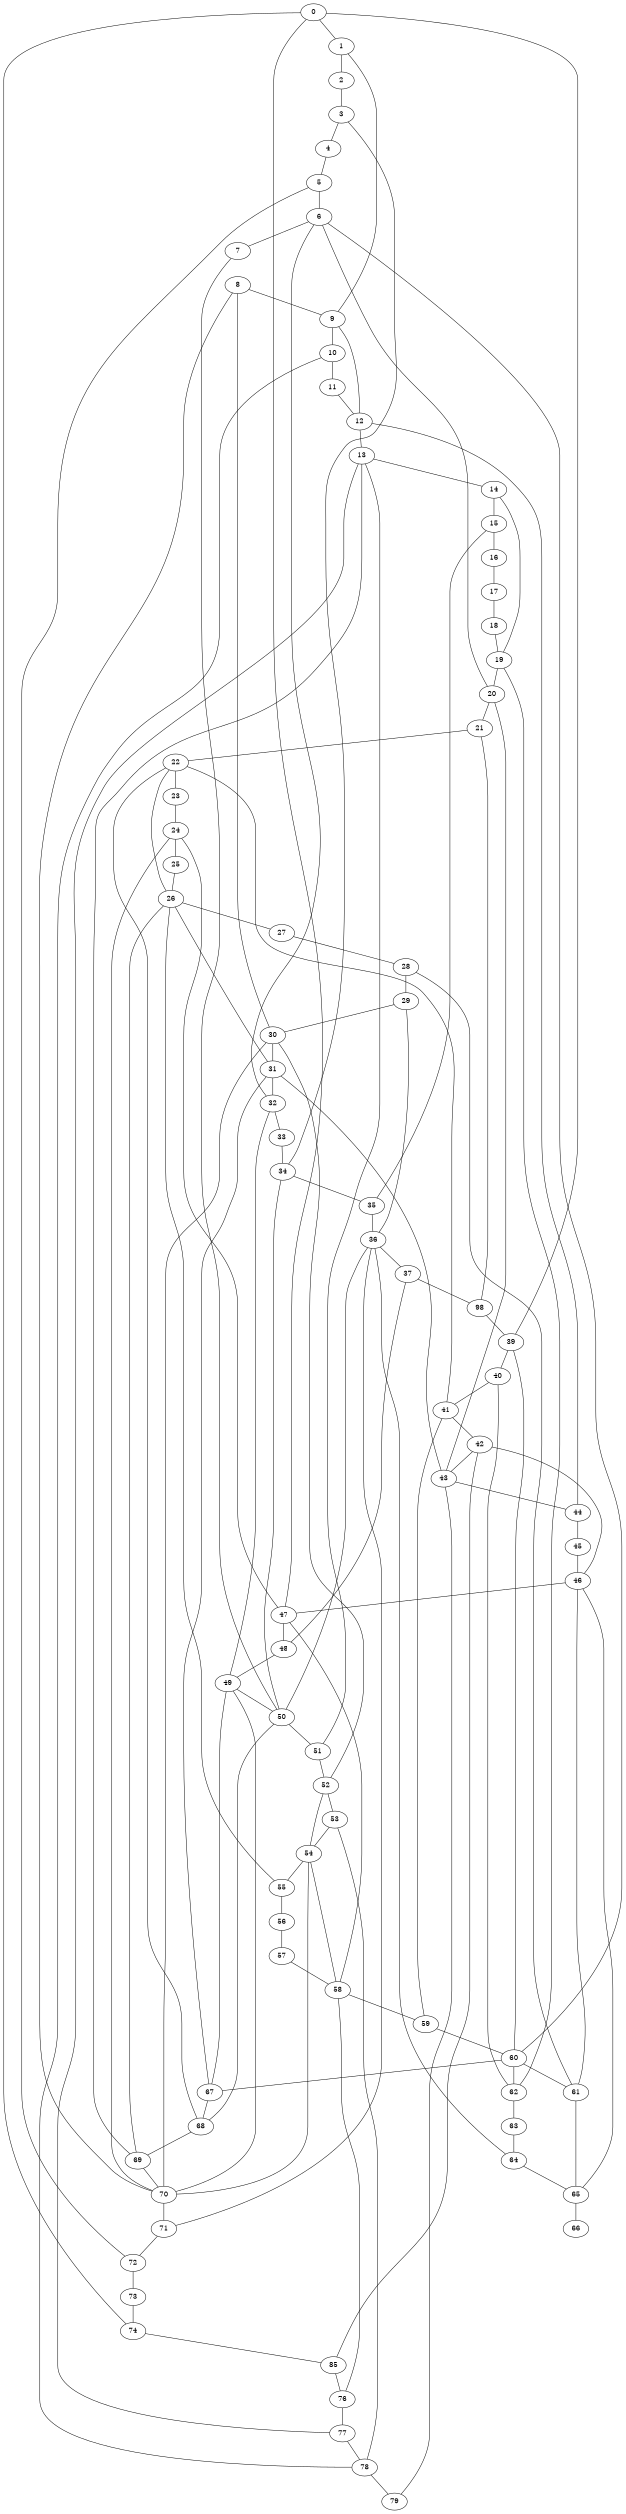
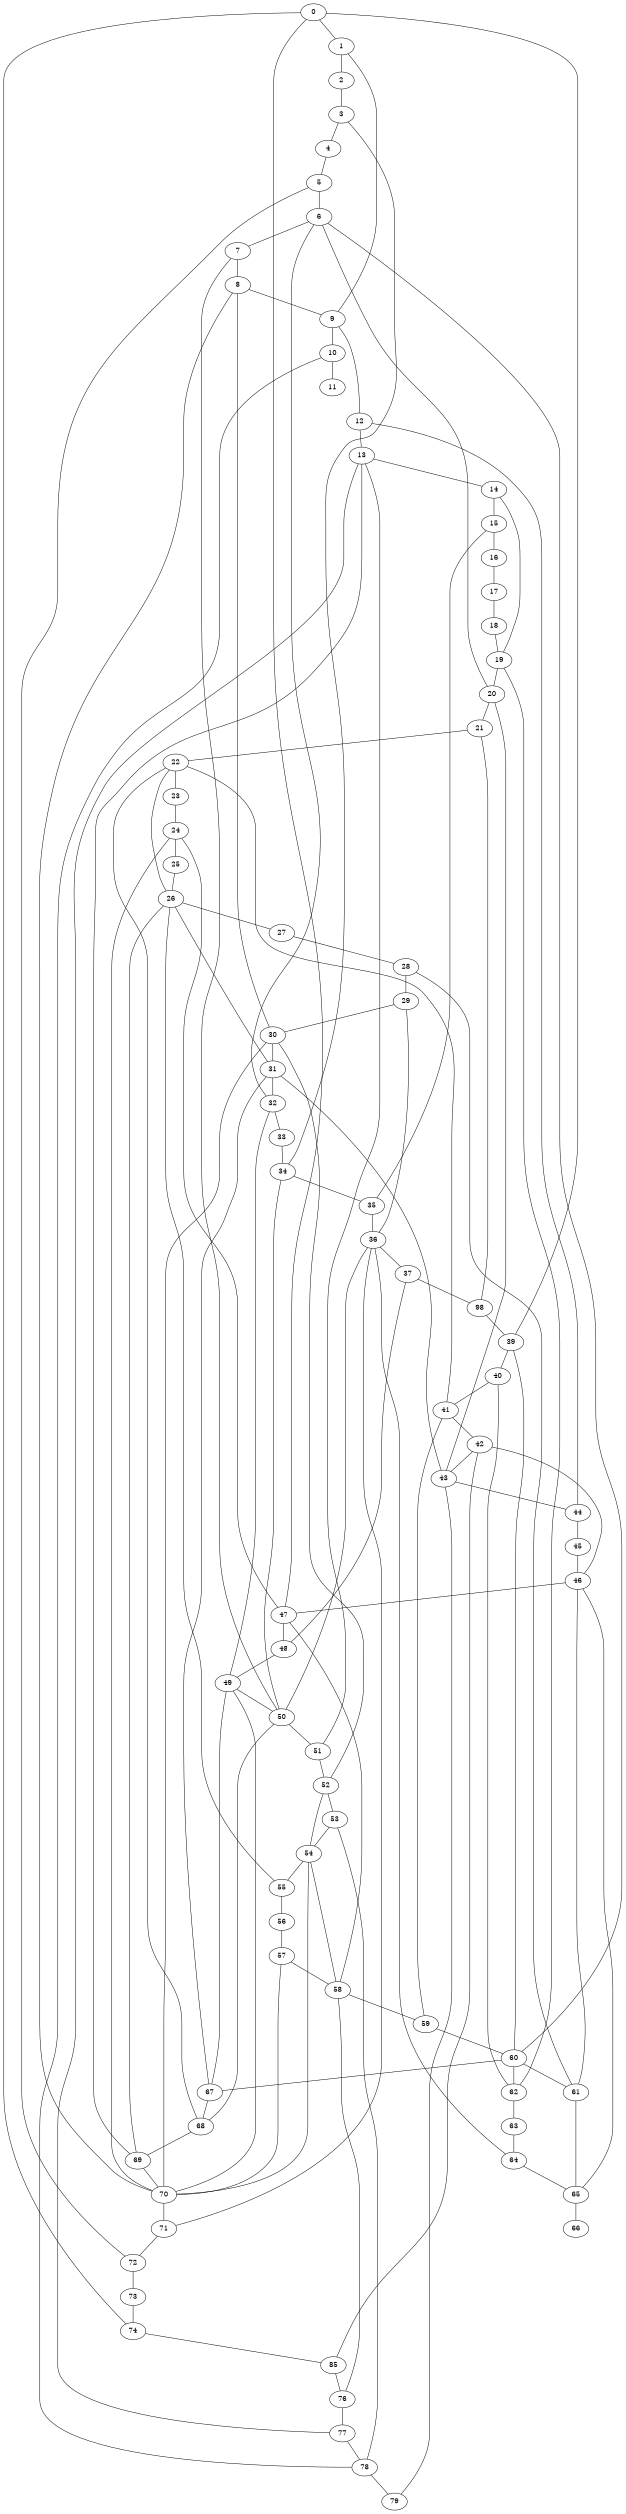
none -> (238, 268)
(346, 404) -> none
none -> (278, 2115)
